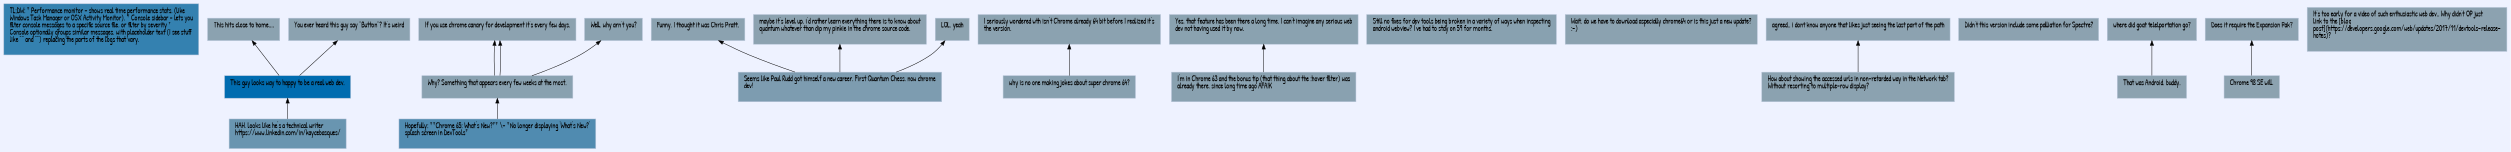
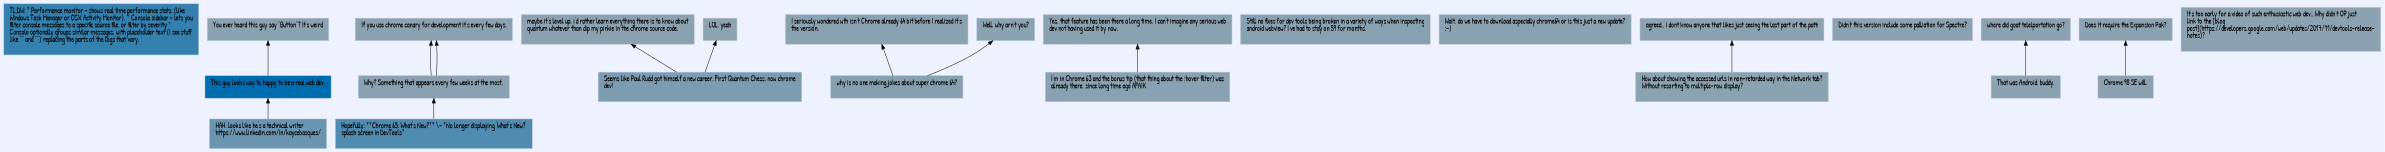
(244, 29) -> none
(698, 29) -> none
(566, 62) -> (959, 62)
